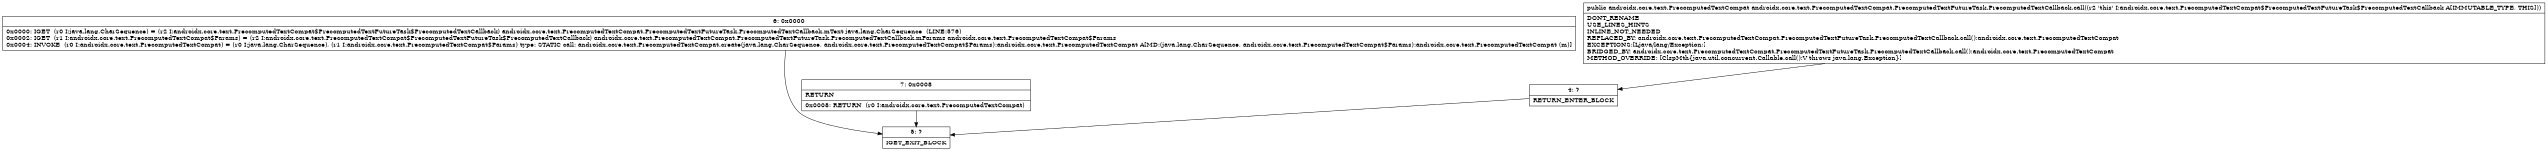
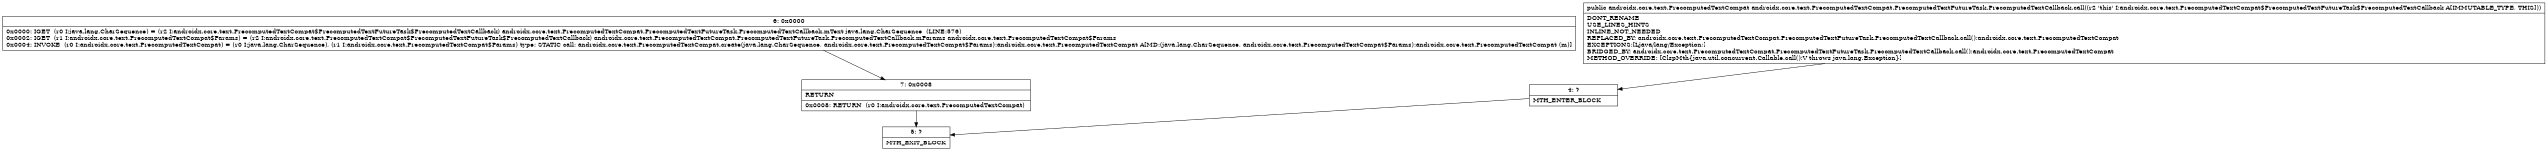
(1574, 100) -> (1567, 100)
(806, 117) -> (852, 64)
(916, 143) -> (916, 143)
